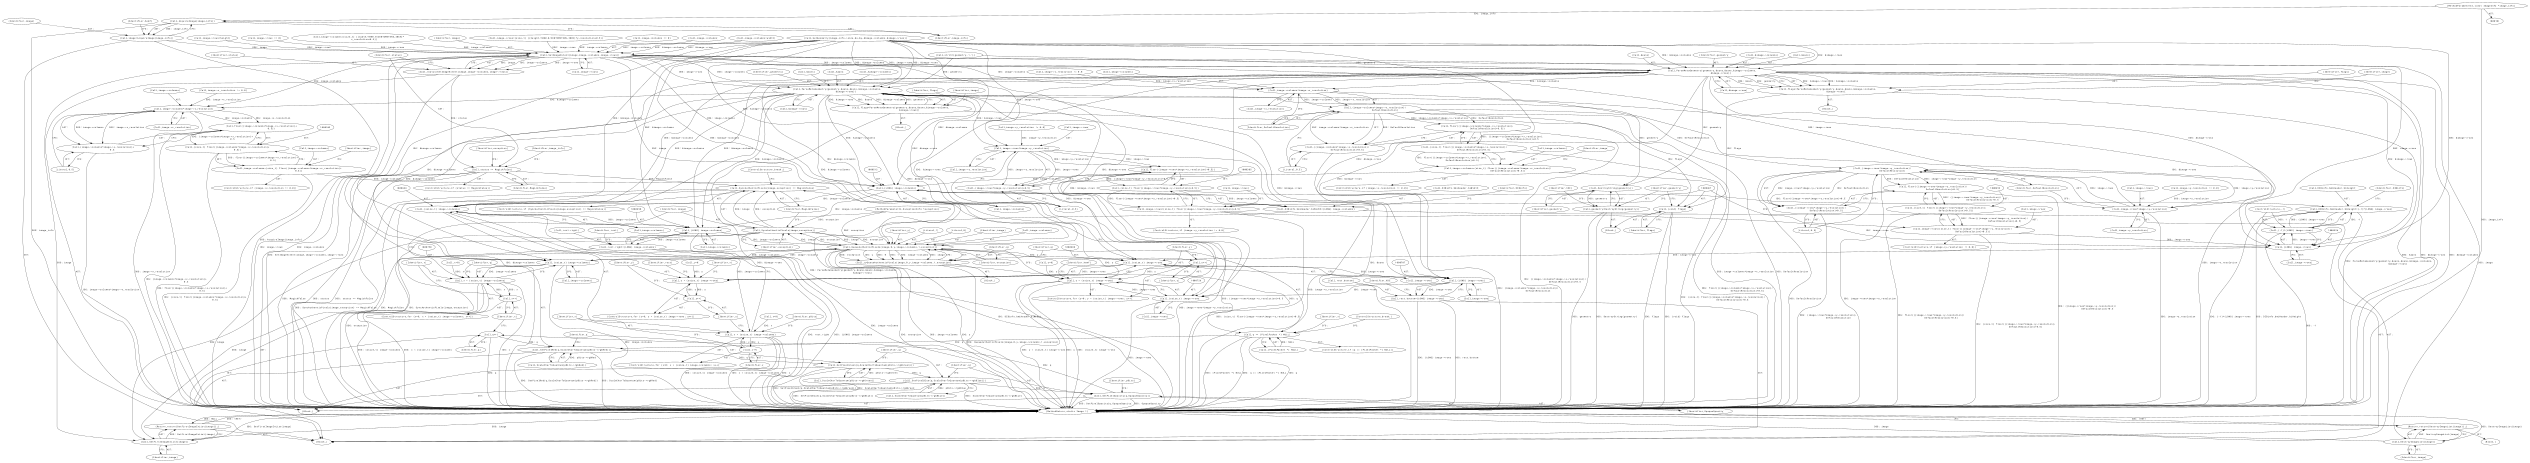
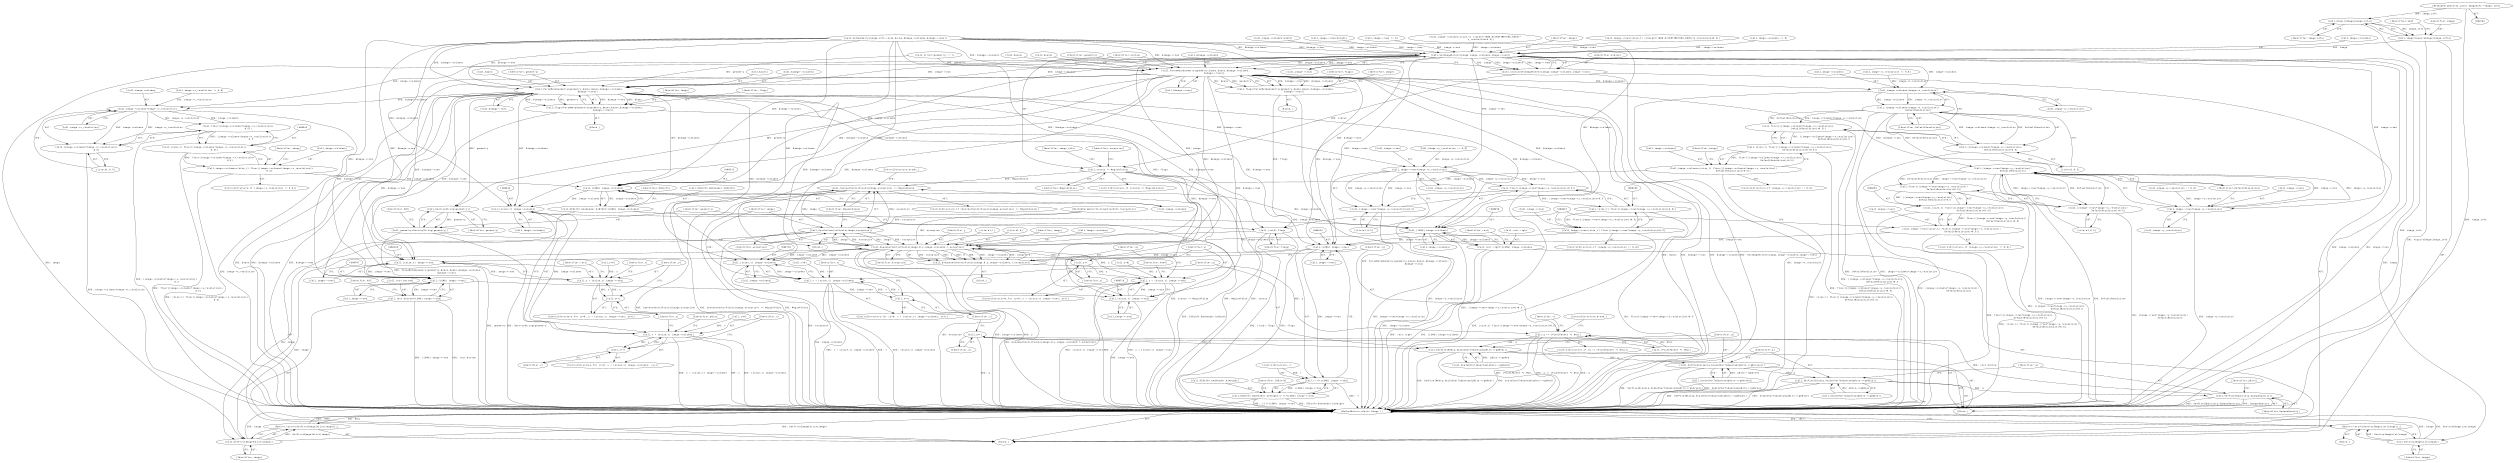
(1753, 200) -> (1696, 342)
(1047, 365) -> (1985, 365)
